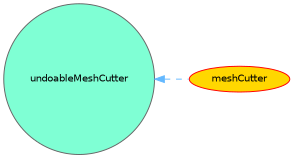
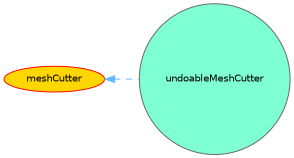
(177, 79) -> (127, 79)
